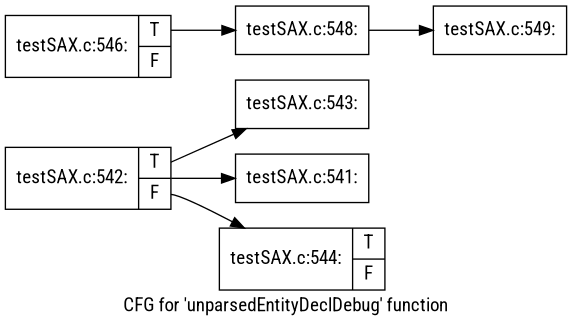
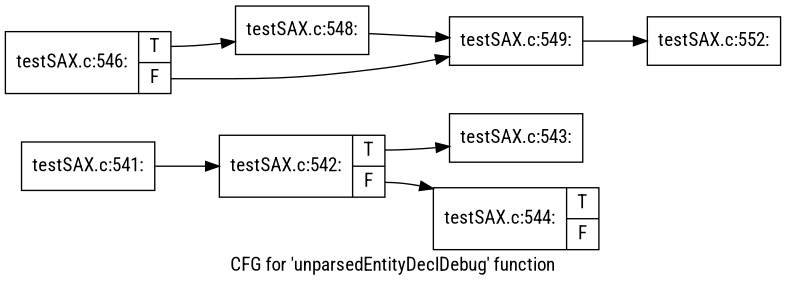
none -> (714, 41)
none -> (304, 76)
(196, 178) -> (180, 166)
